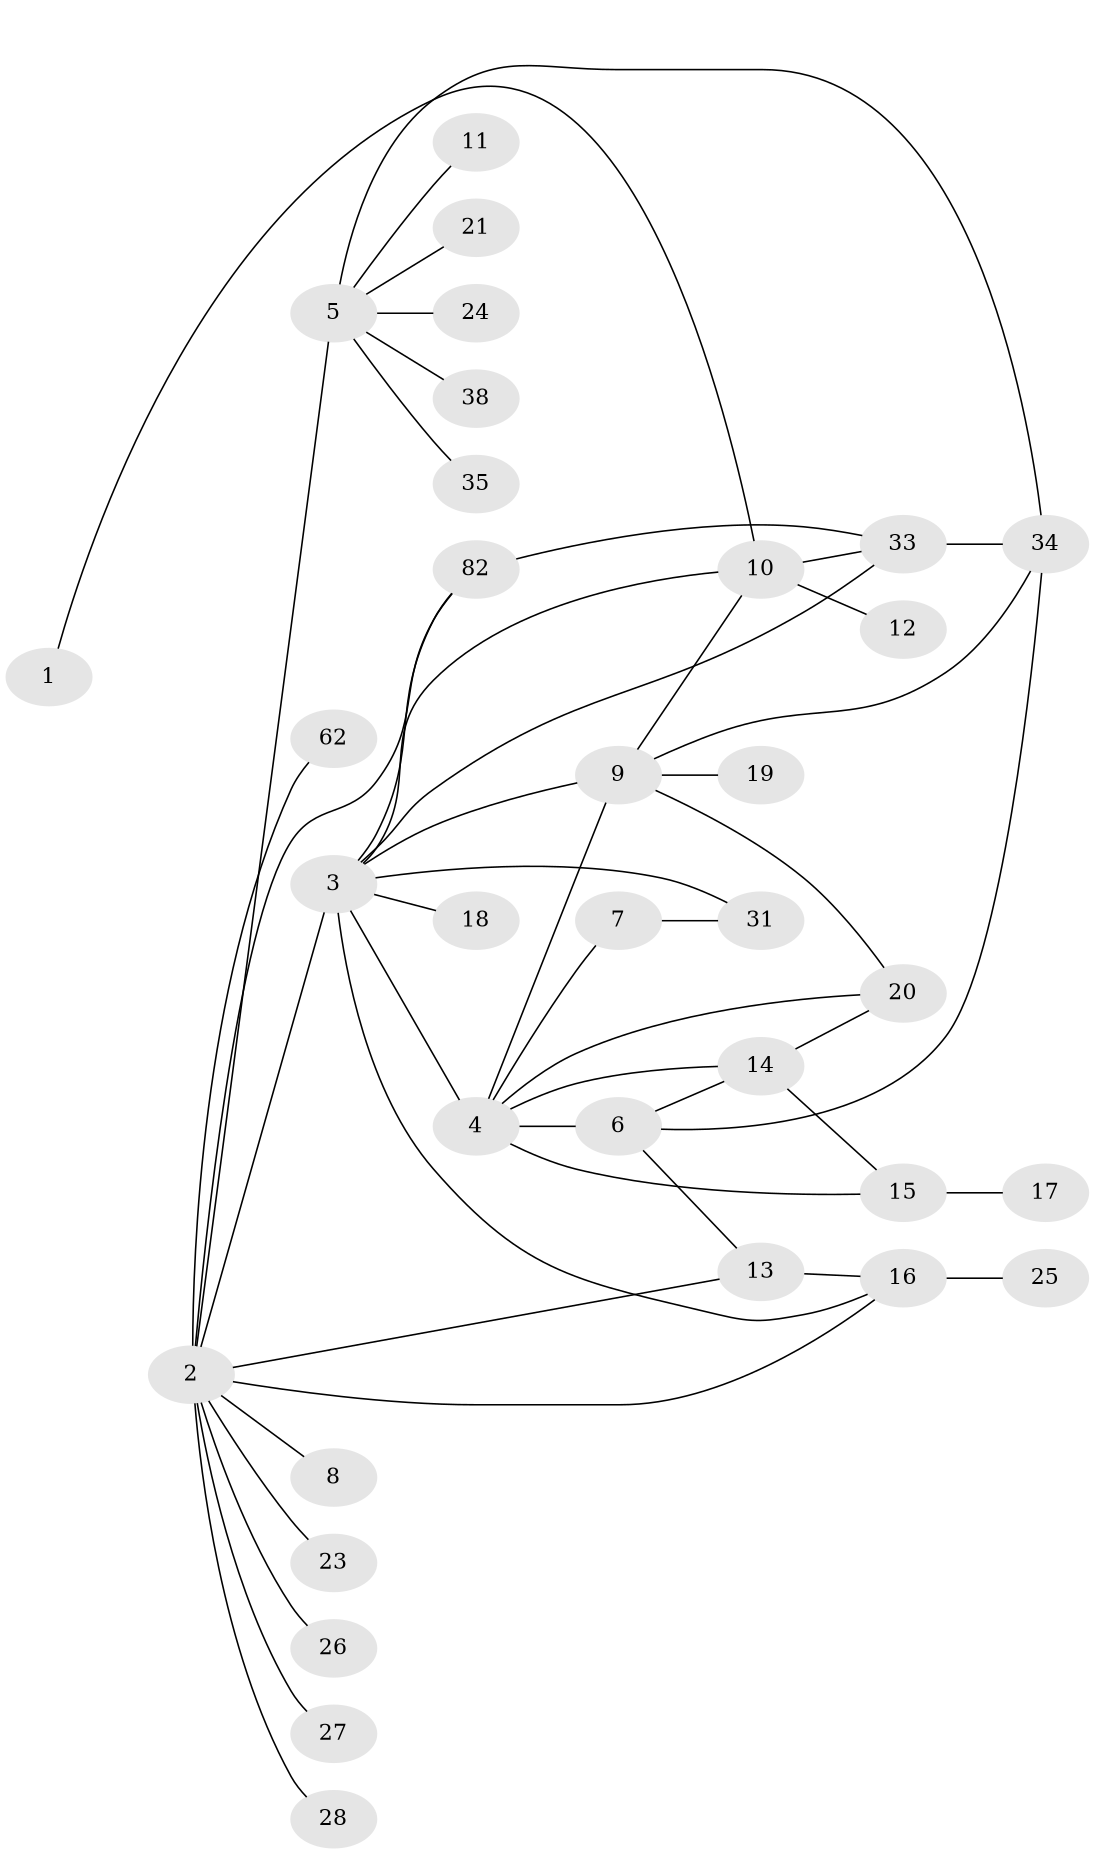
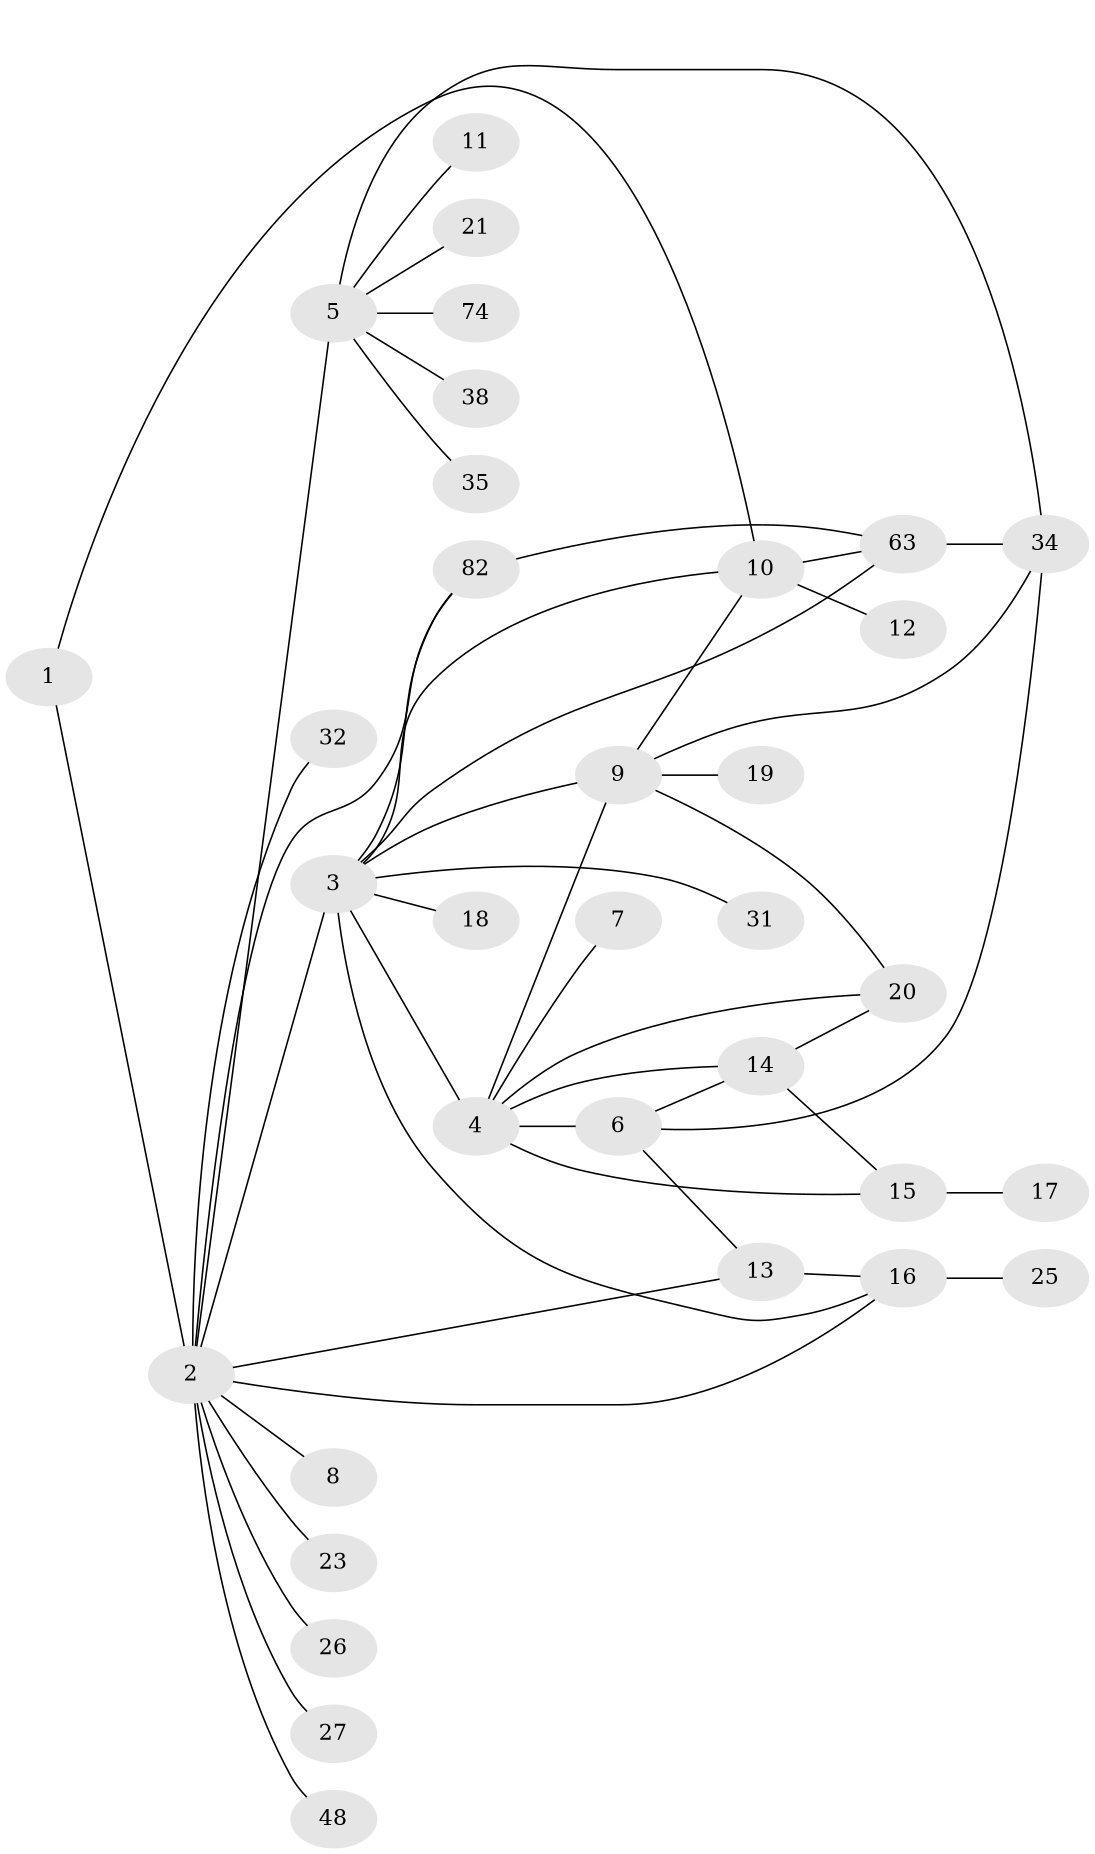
(476, 313) -> (476, 313)
(903, 544) -> (903, 544)
(334, 739) -> (334, 739)
(690, 921) -> none
none -> (120, 1026)
(334, 1819) -> (334, 1819)
